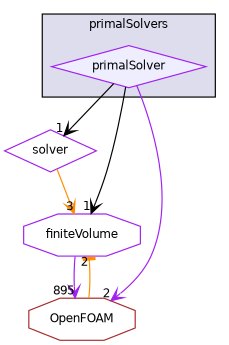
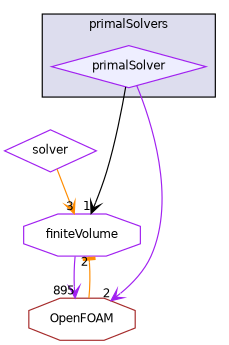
(93, 105) -> none
